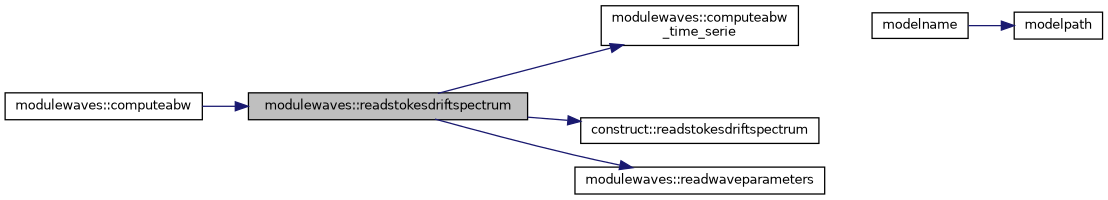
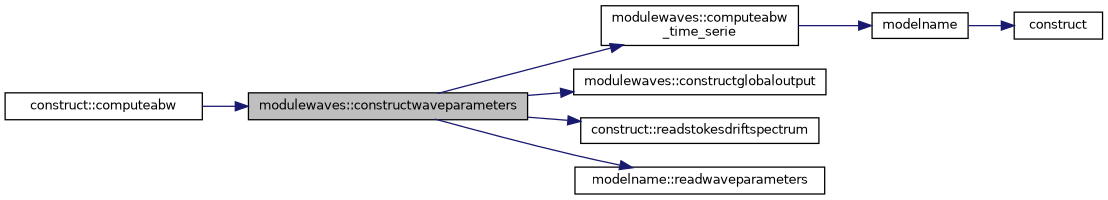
none -> (828, 26)
(1058, 26) -> (1058, 26)
none -> (700, 82)
(104, 106) -> (104, 106)
(388, 106) -> (388, 106)
(700, 181) -> (700, 181)
